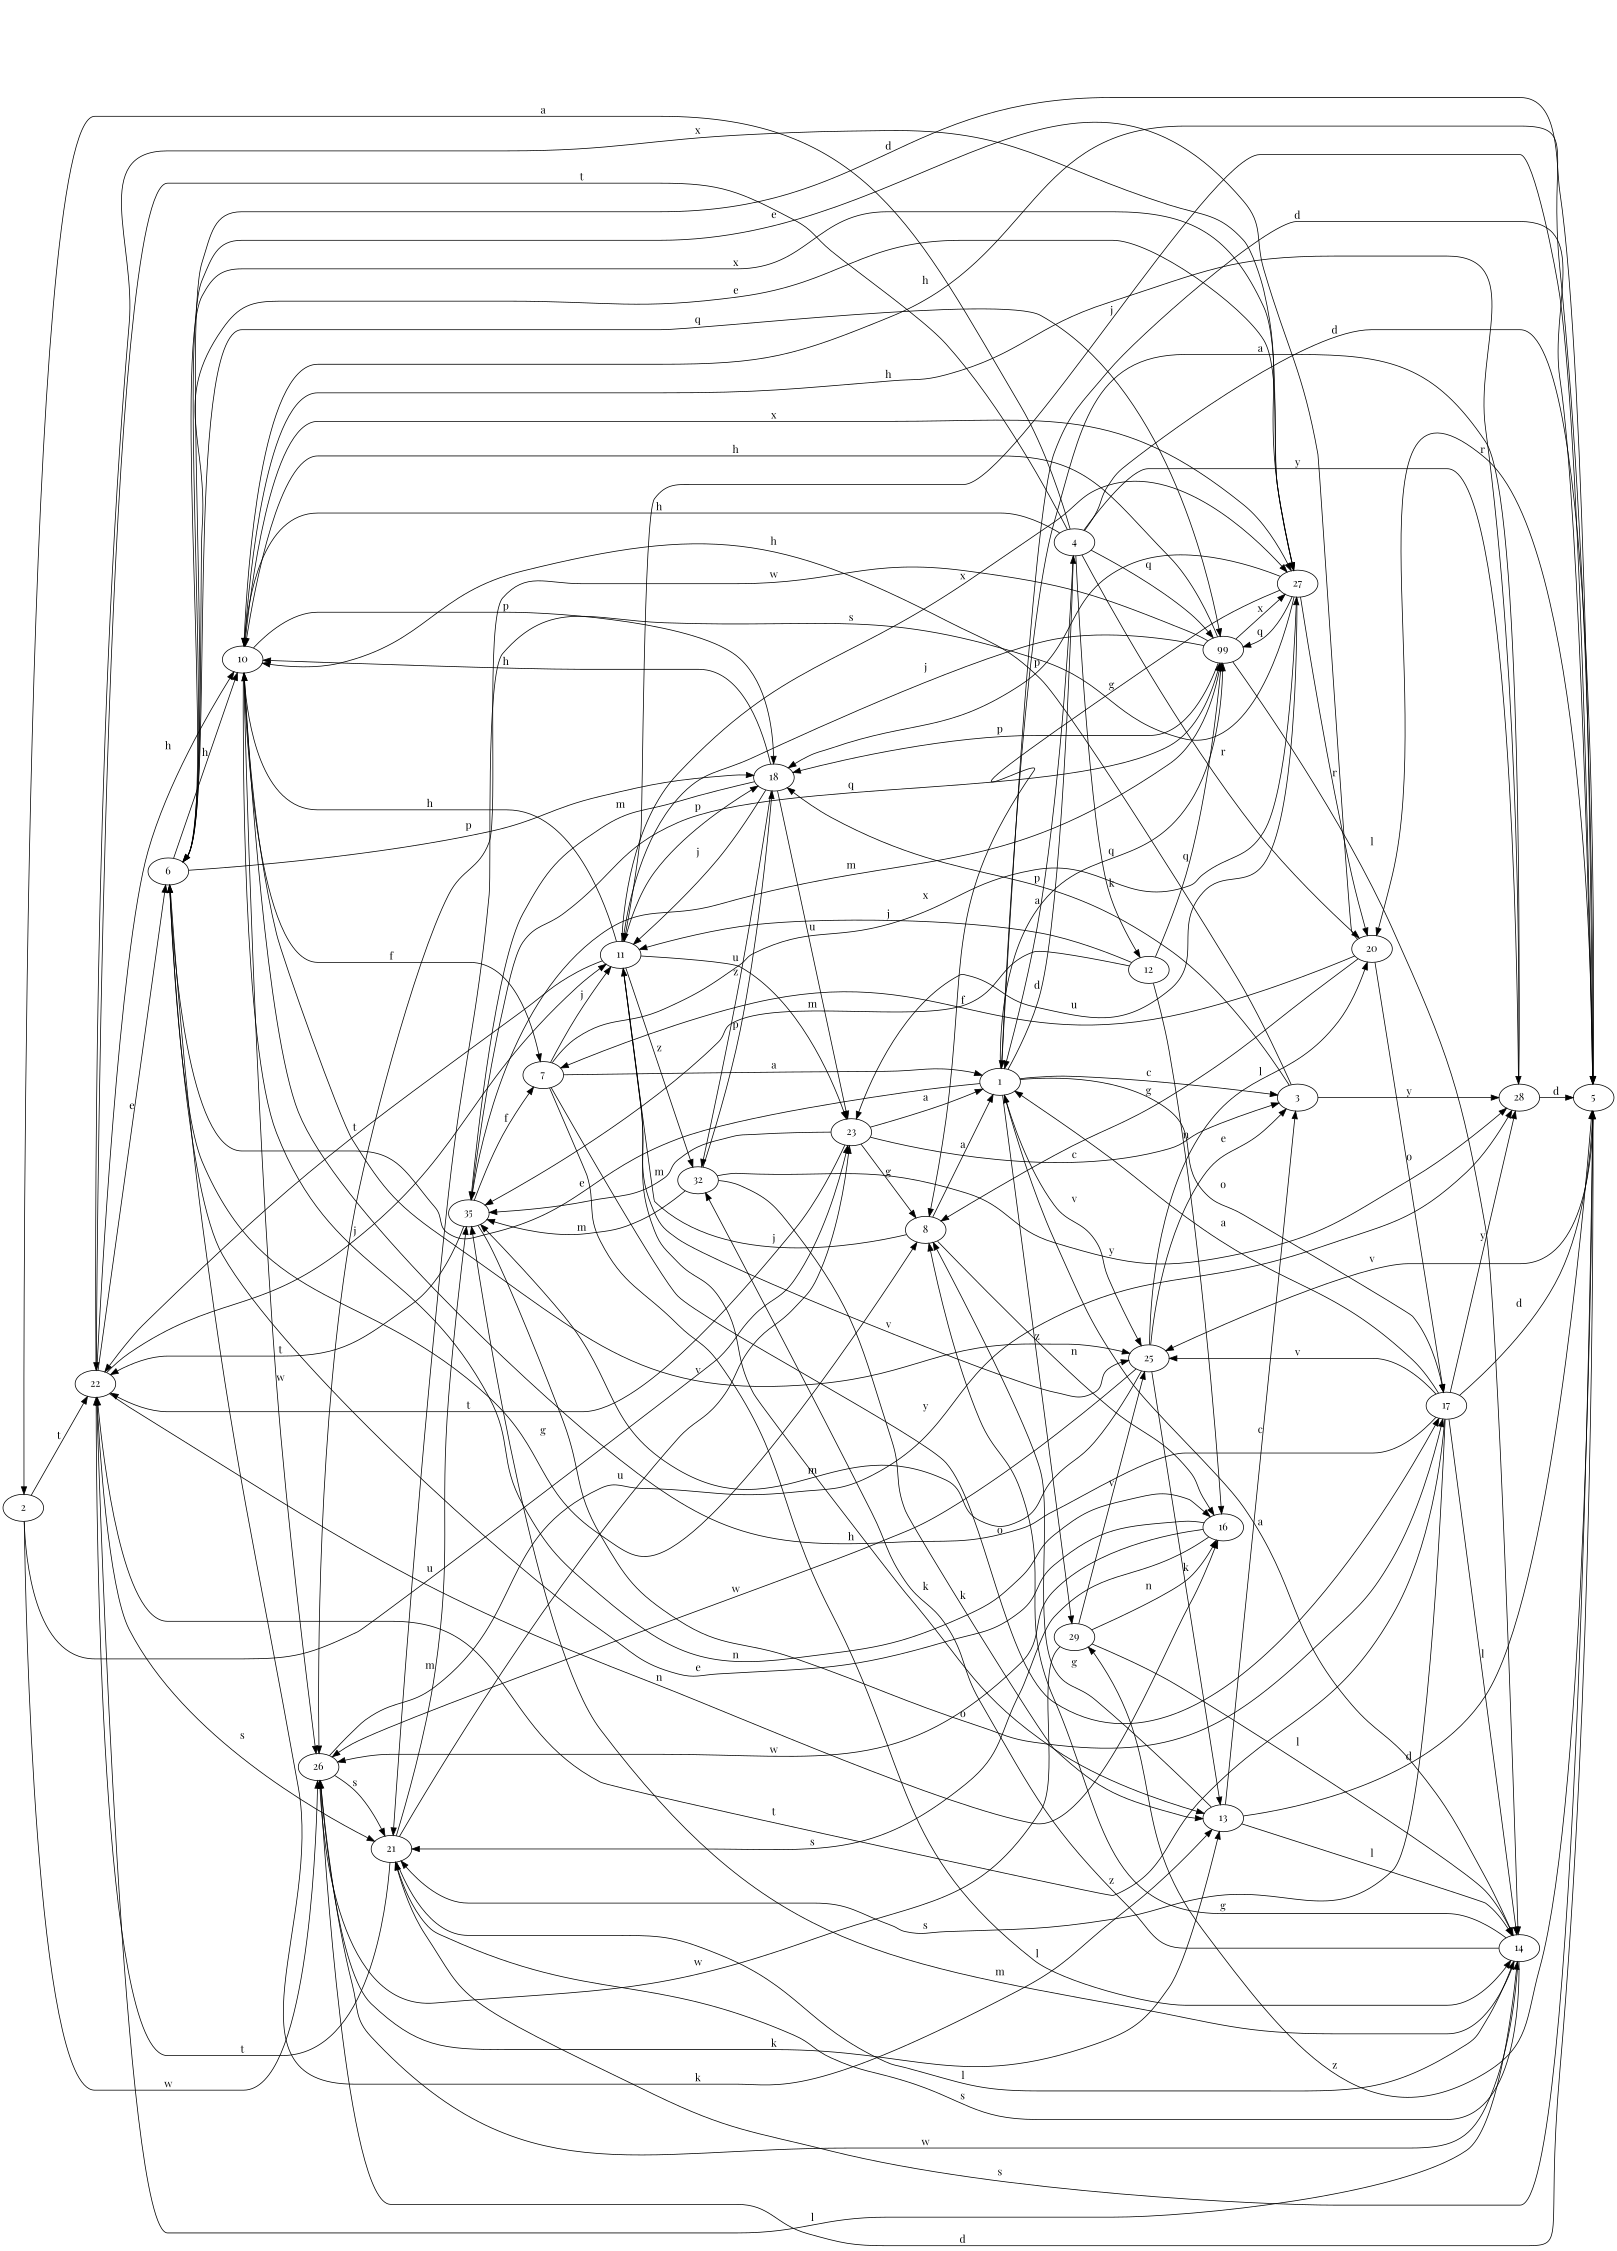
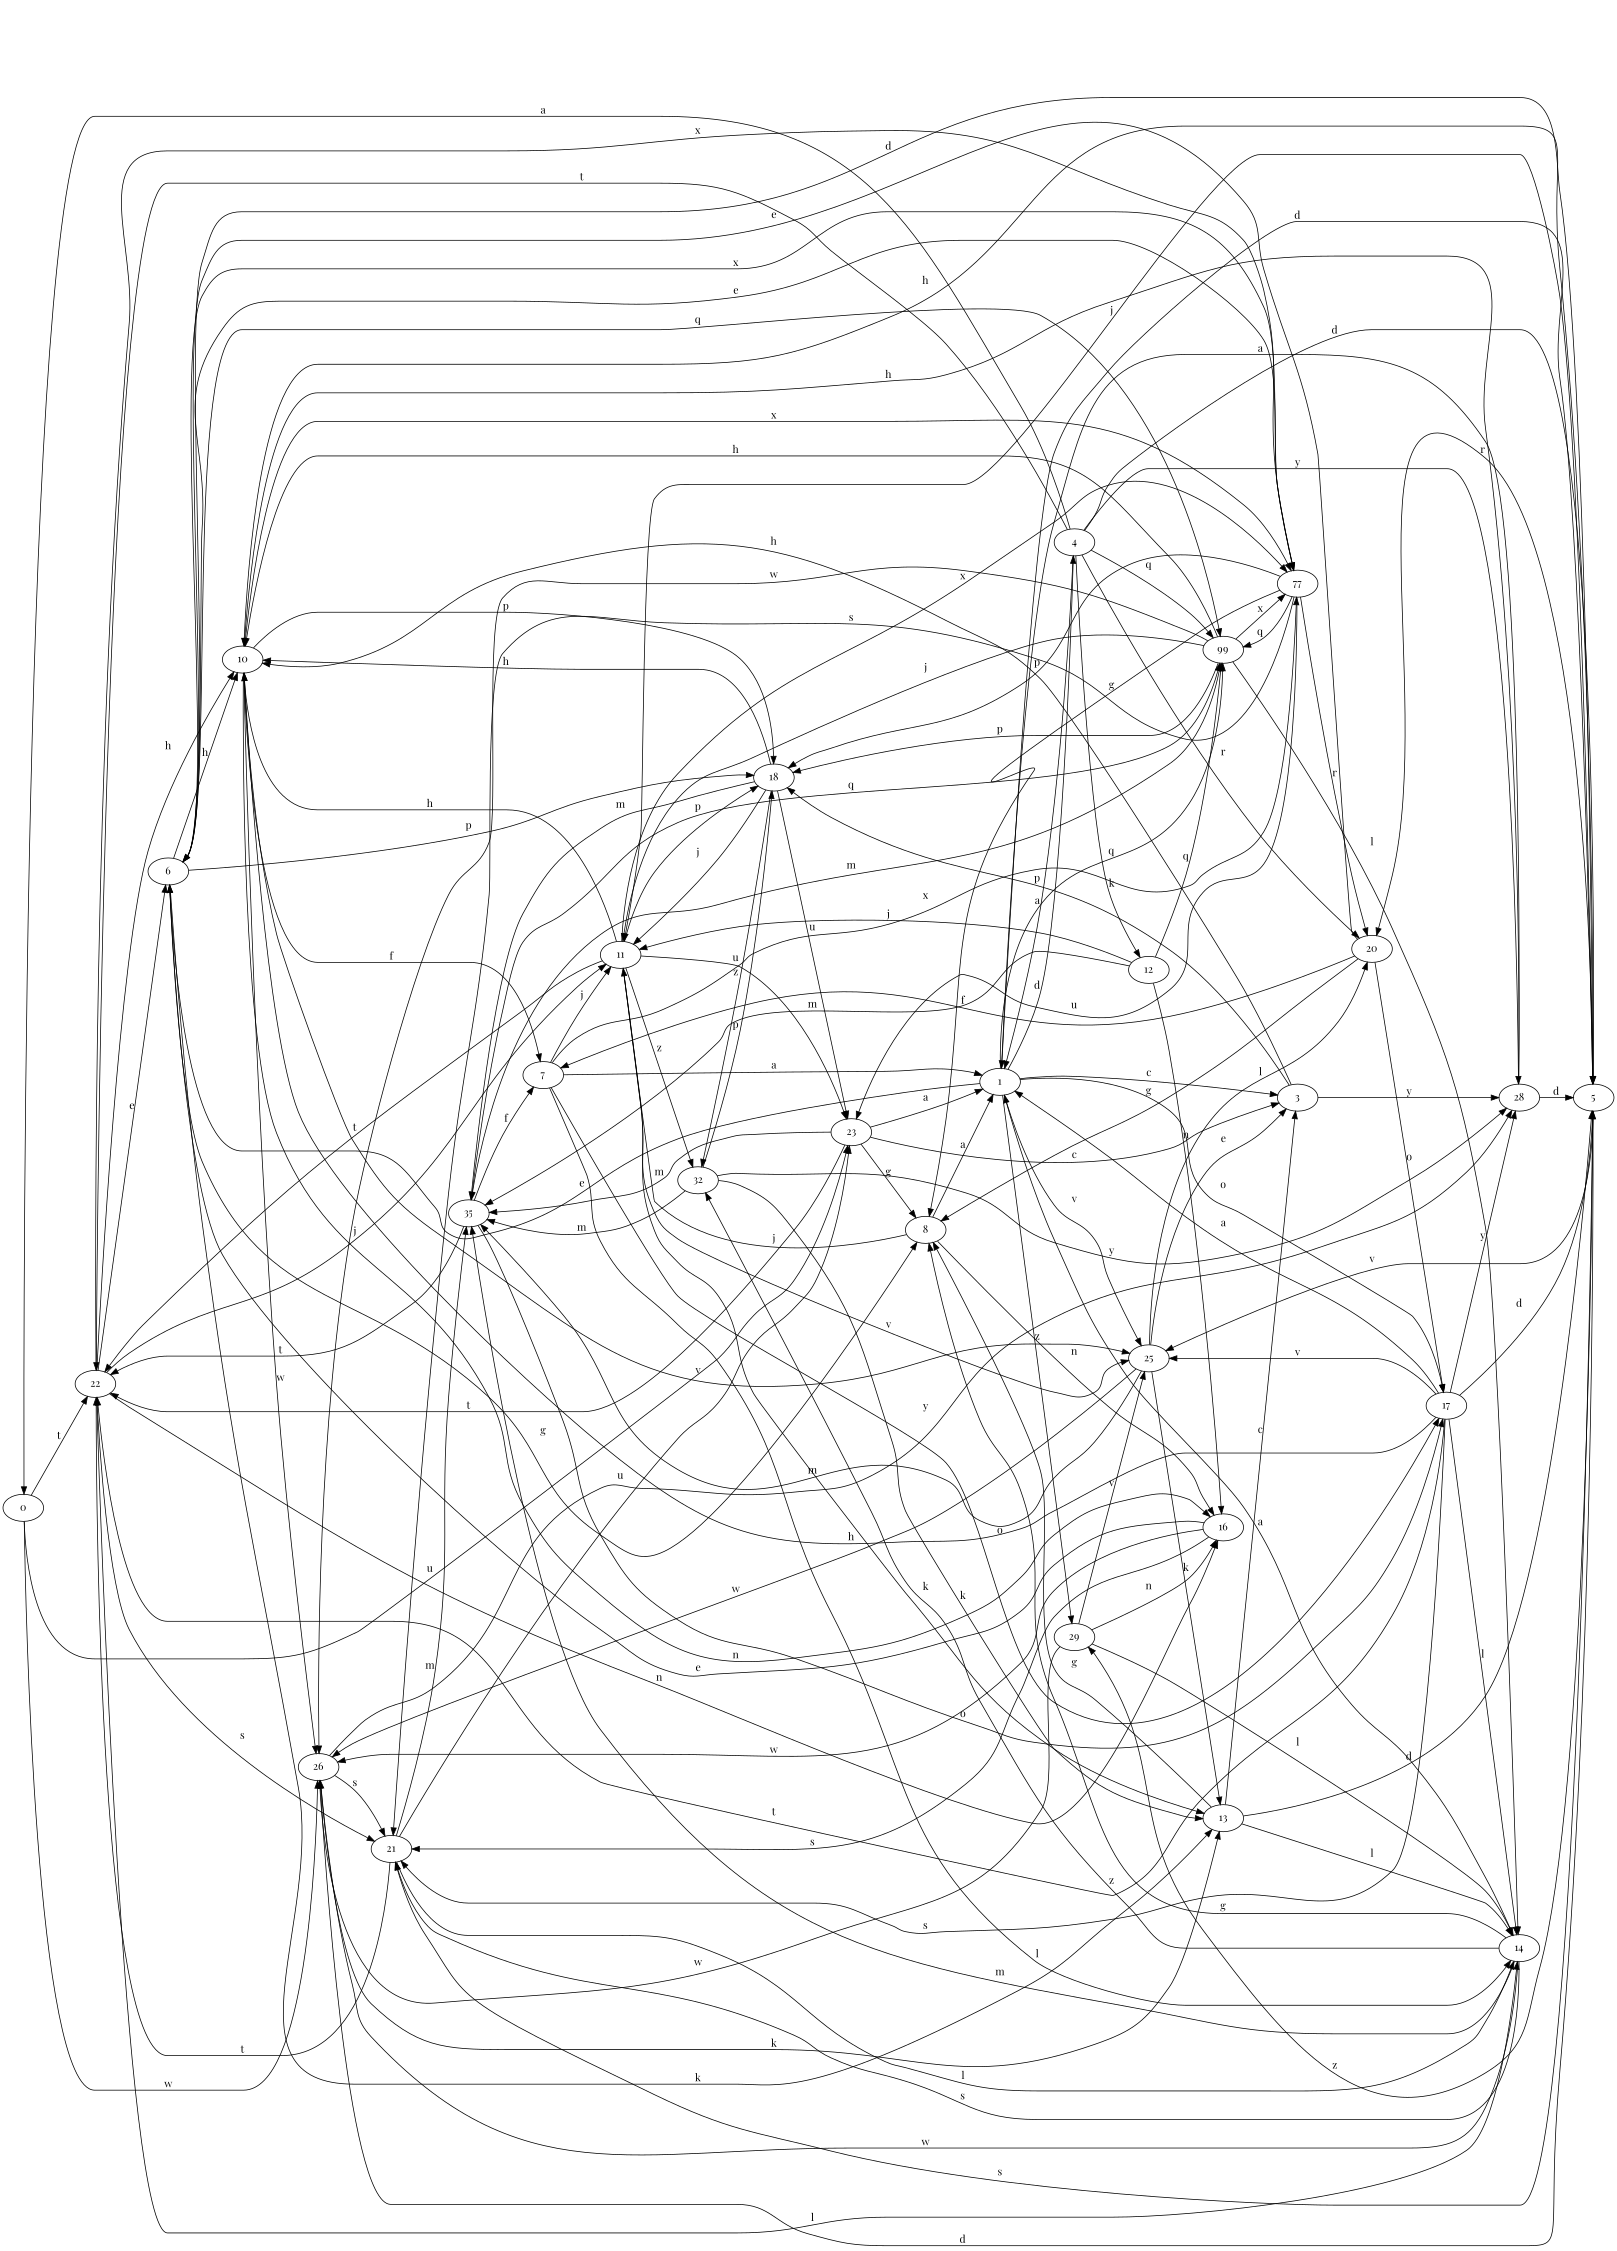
(612, 513) -> none
(1298, 584) -> (1298, 584)
(23, 1508) -> (23, 1508)
